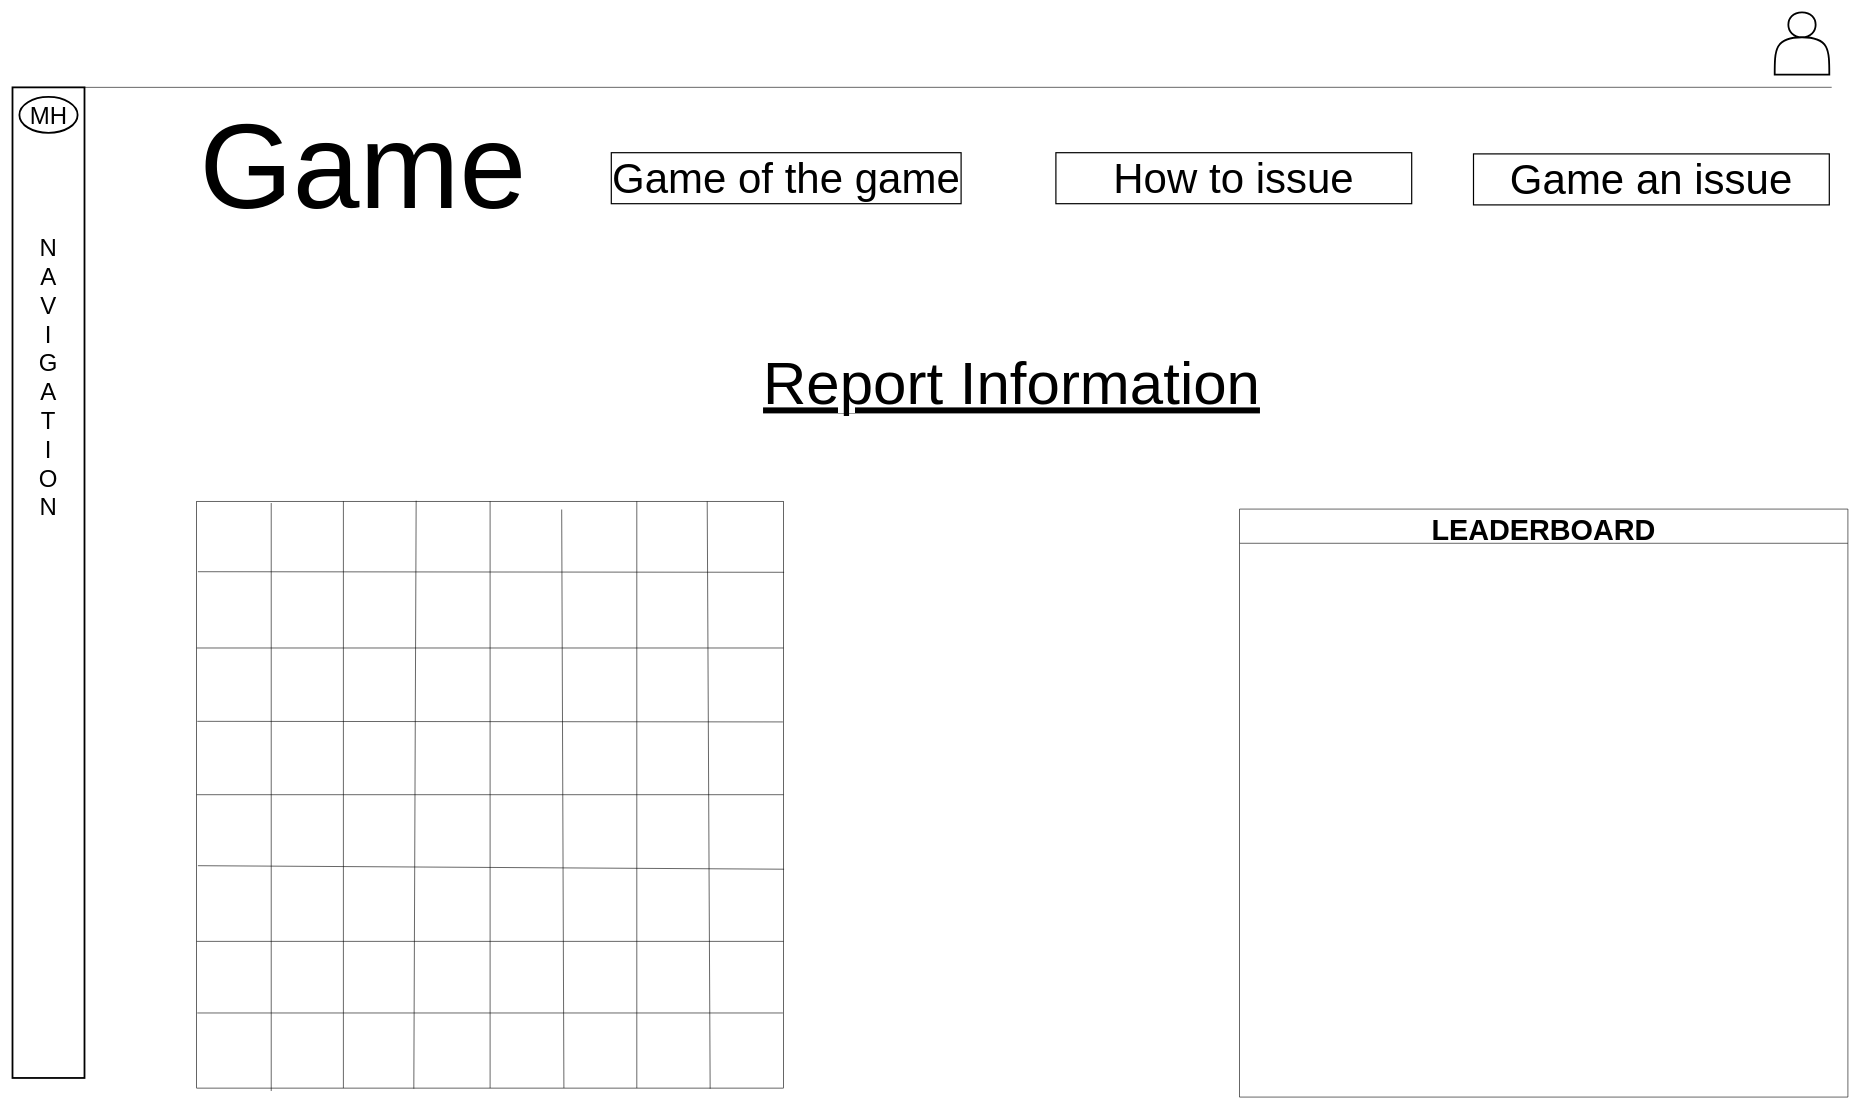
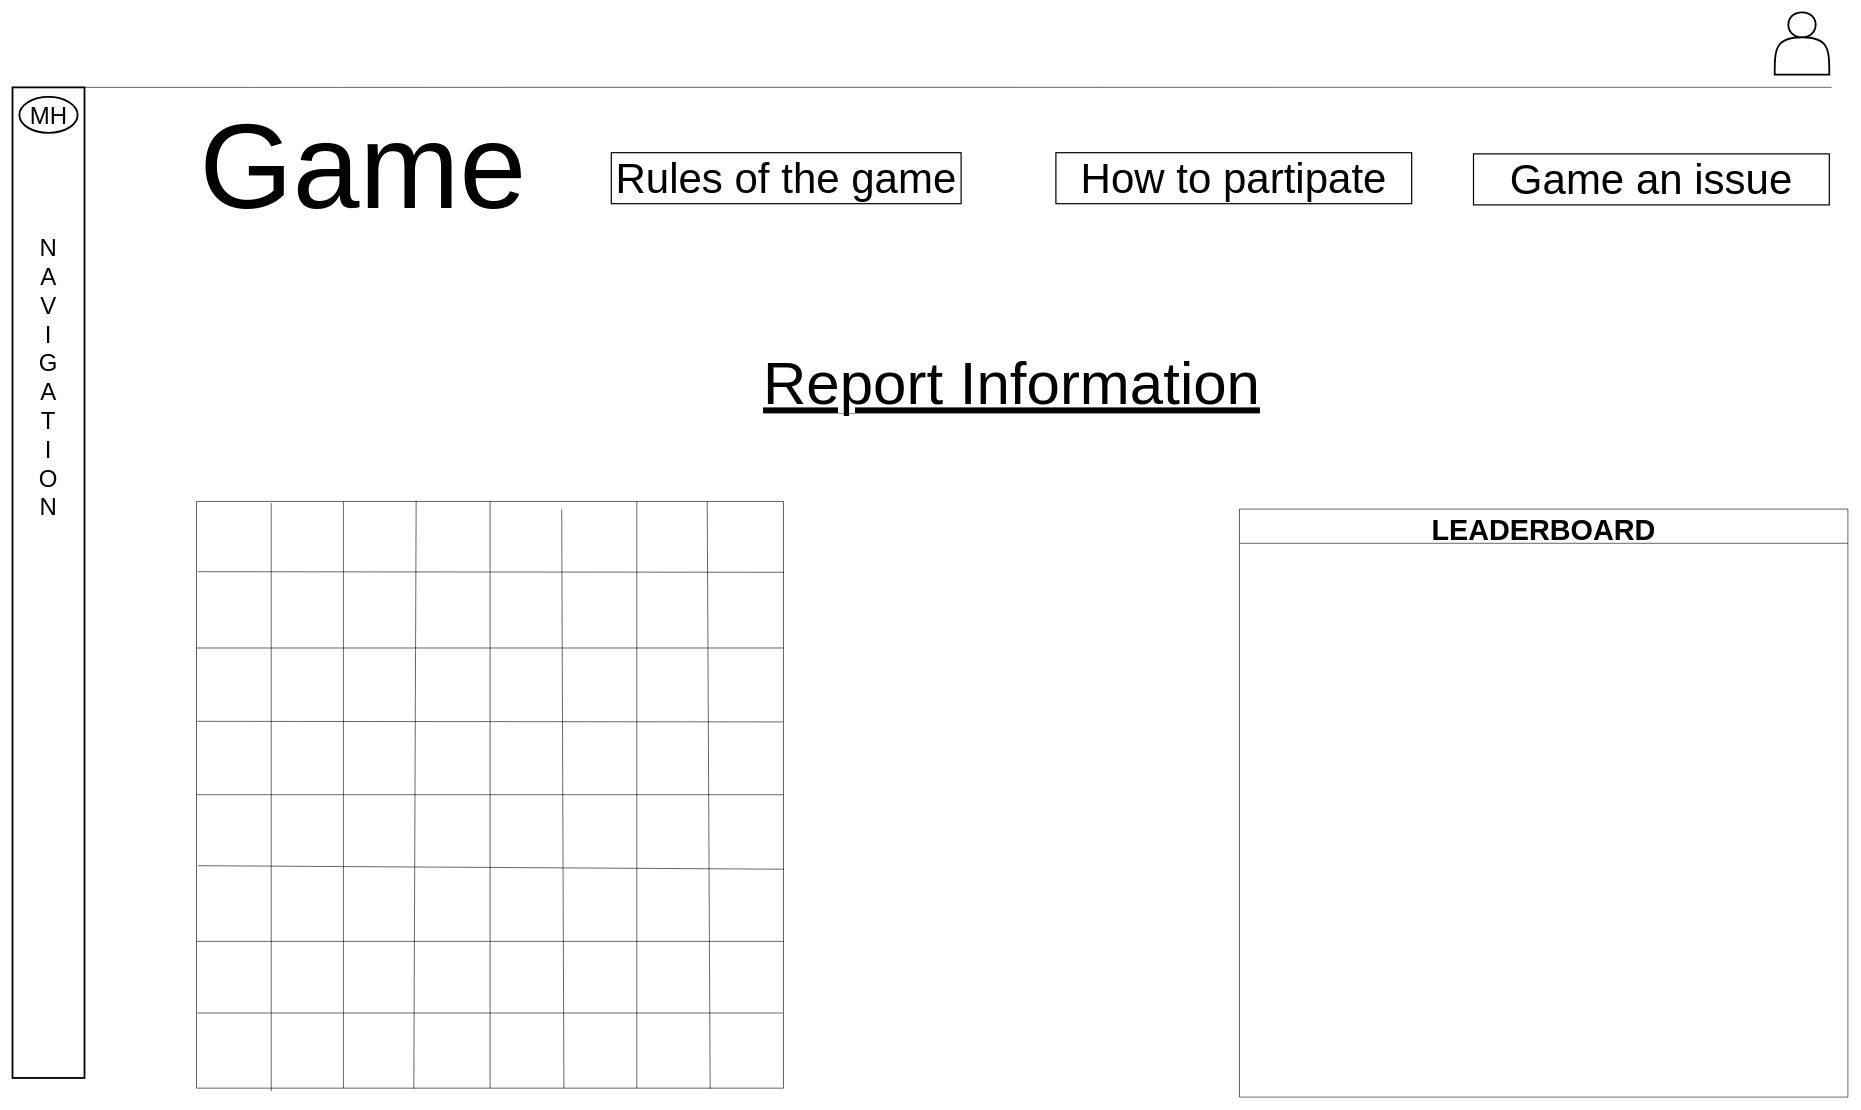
(786, 179) -> (786, 179)
(1234, 179) -> (1234, 179)
